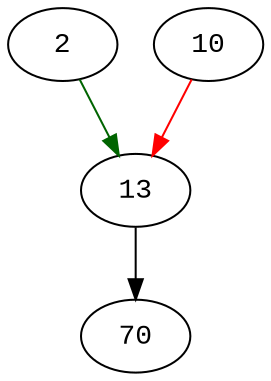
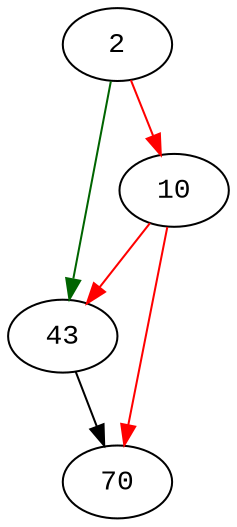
none -> (142, 108)
(136, 190) -> (63, 336)
none -> (148, 326)
